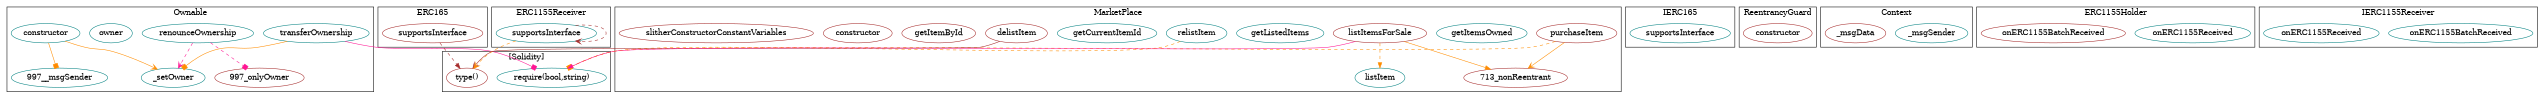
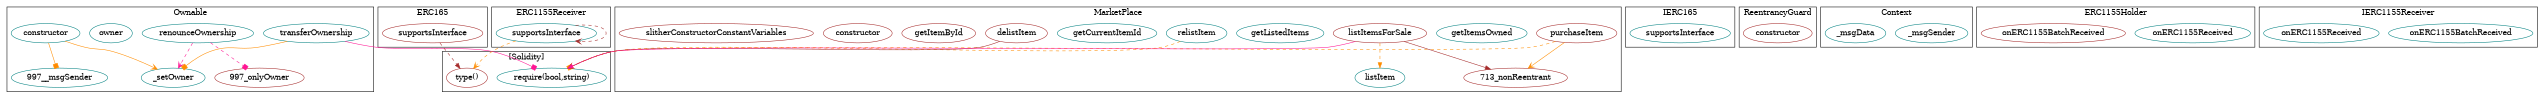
(1855, 33) -> (1855, 33)
(736, 48) -> (785, 49)
(1063, 48) -> (1063, 48)
(1445, 55) -> (1445, 55)
